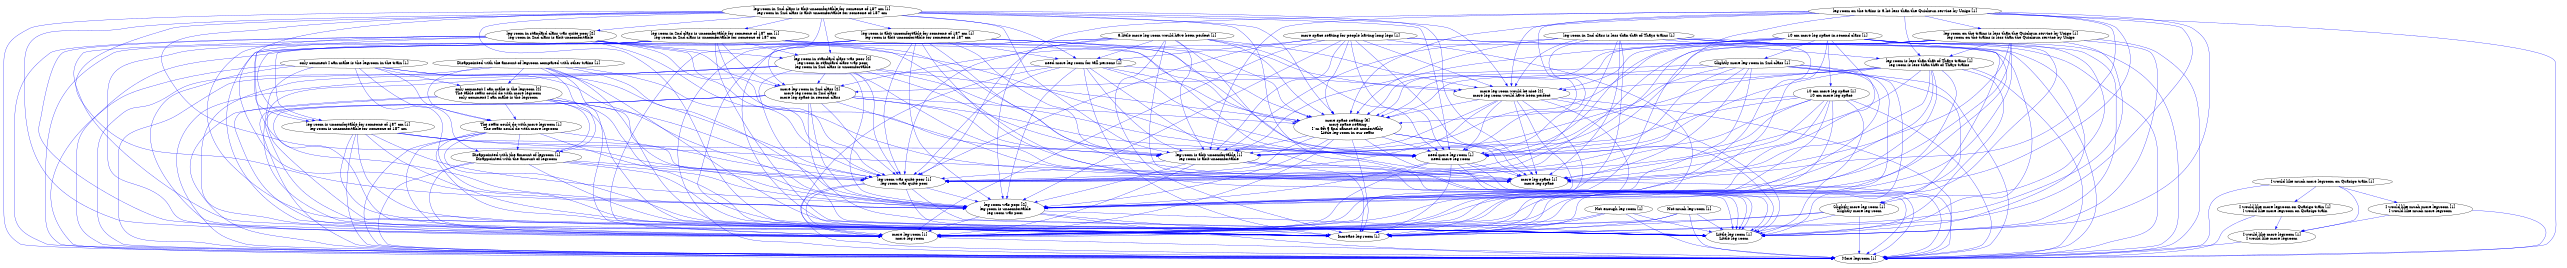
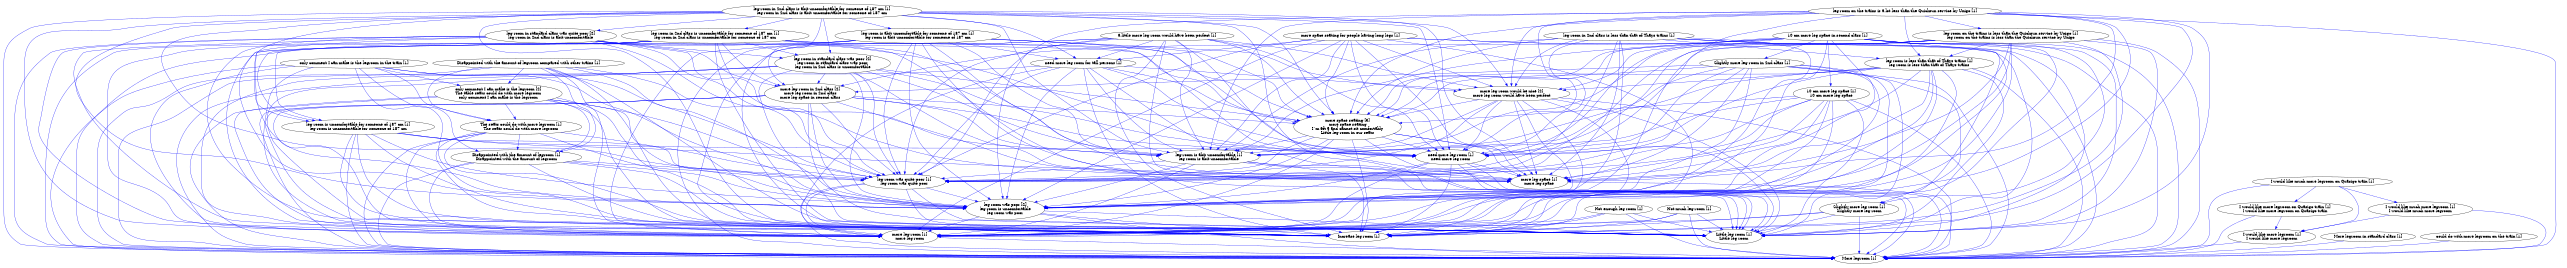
none -> (2368, 237)
none -> (2479, 237)
